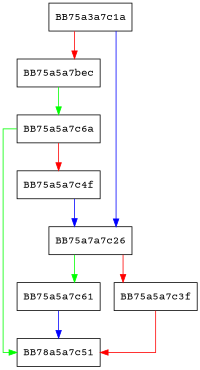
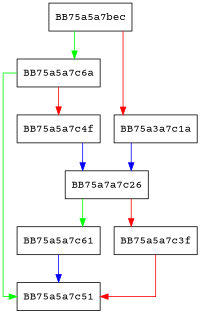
(75, 41) -> (123, 69)
(59, 352) -> (59, 297)
